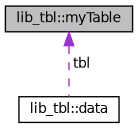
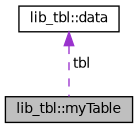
(69, 71) -> (69, 71)
